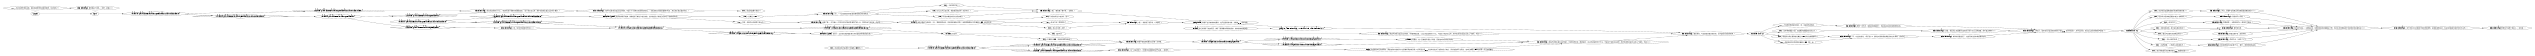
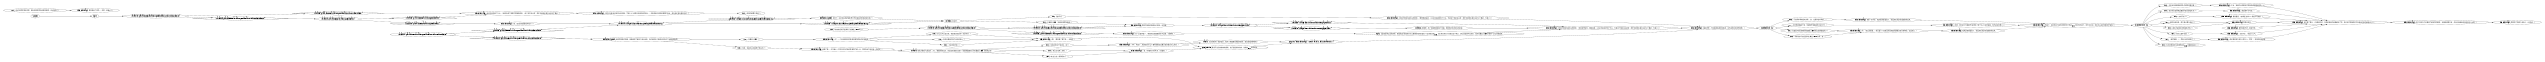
none -> (1149, 45)
